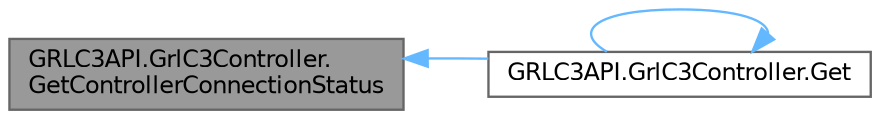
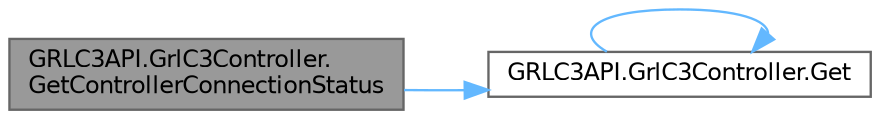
(458, 58) -> (434, 90)
